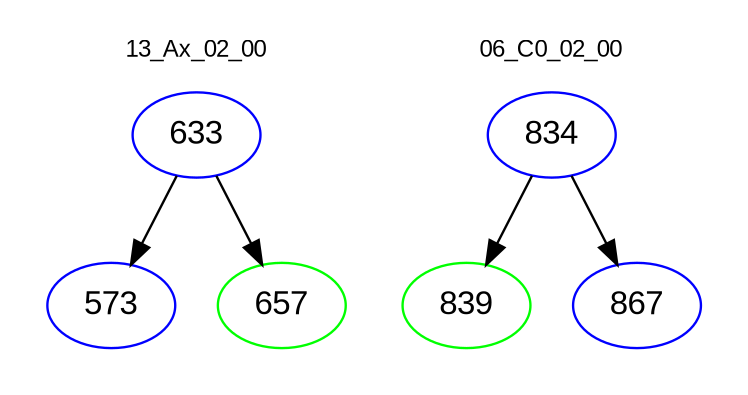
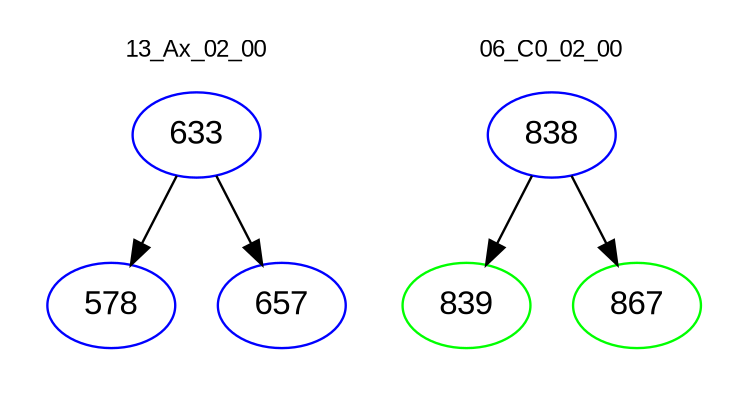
(552, 135) -> (552, 135)
(111, 305) -> (111, 305)
(282, 305) -> (282, 305)
(637, 305) -> (637, 305)
